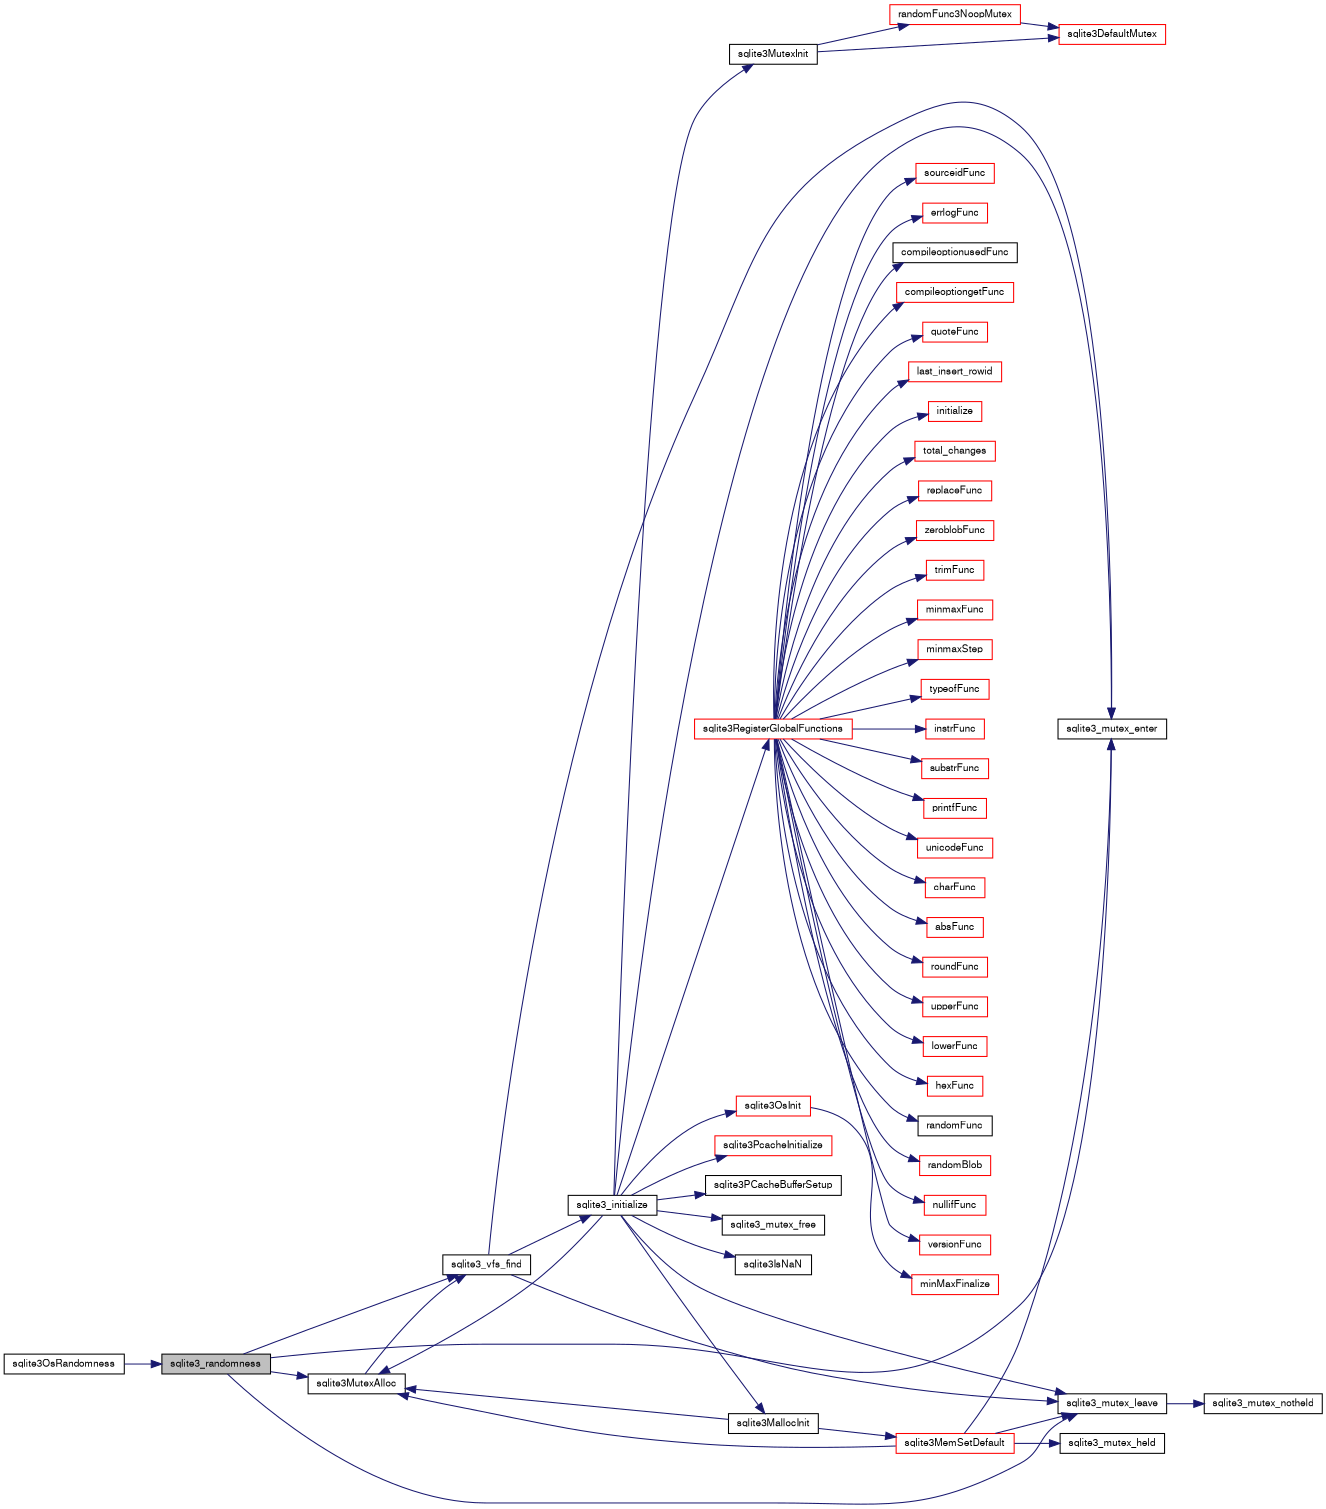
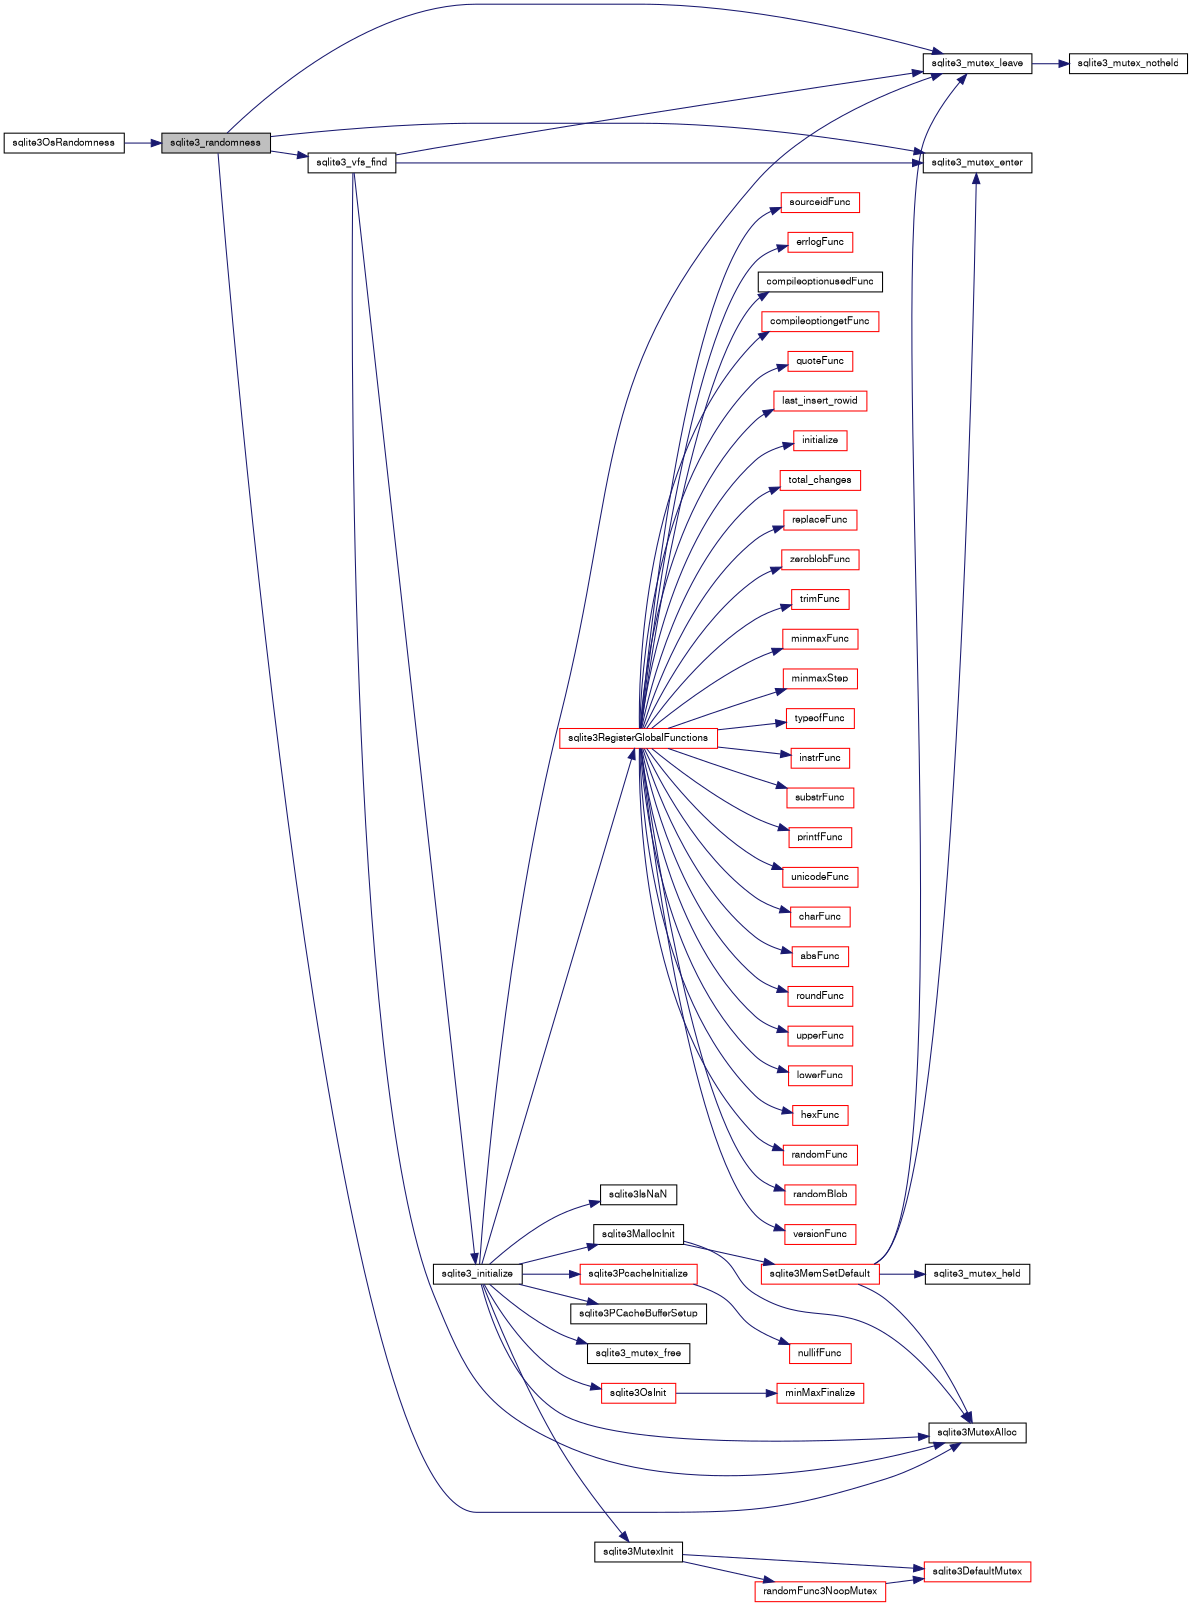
(790, 312) -> none
(827, 979) -> (737, 1311)
(955, 1126) -> (820, 1155)
(407, 1323) -> (382, 1028)
